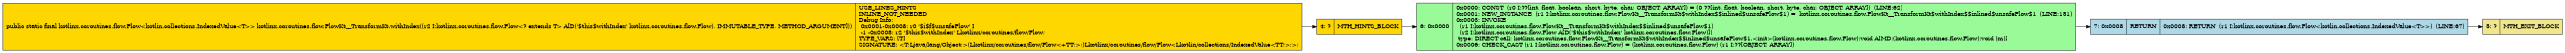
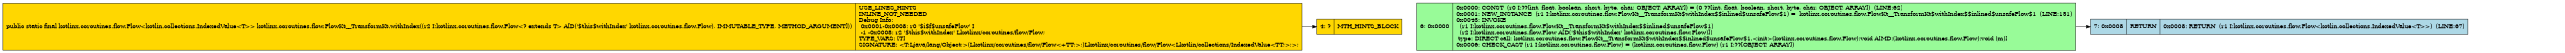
(1483, 20) -> (1483, 20)
(1407, 27) -> none
(2523, 27) -> none
